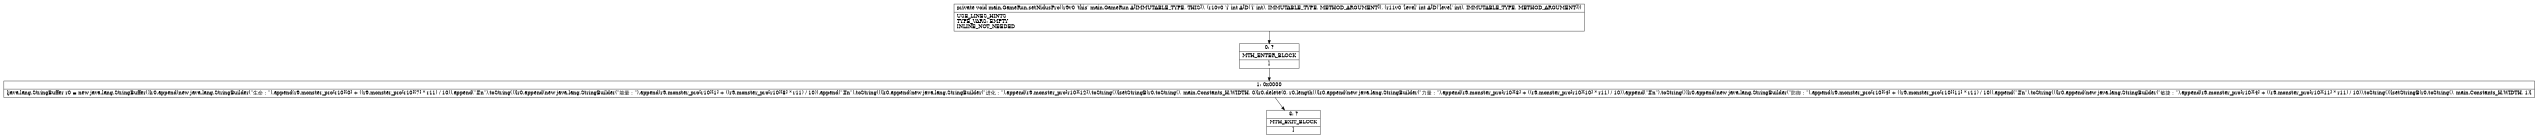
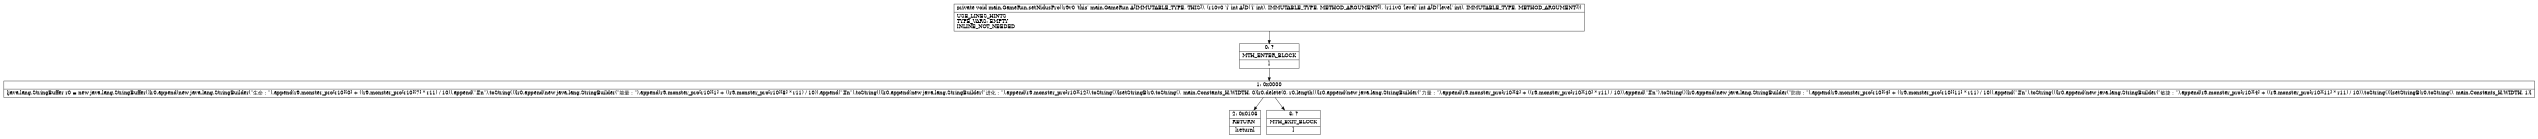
none -> (1245, 122)
